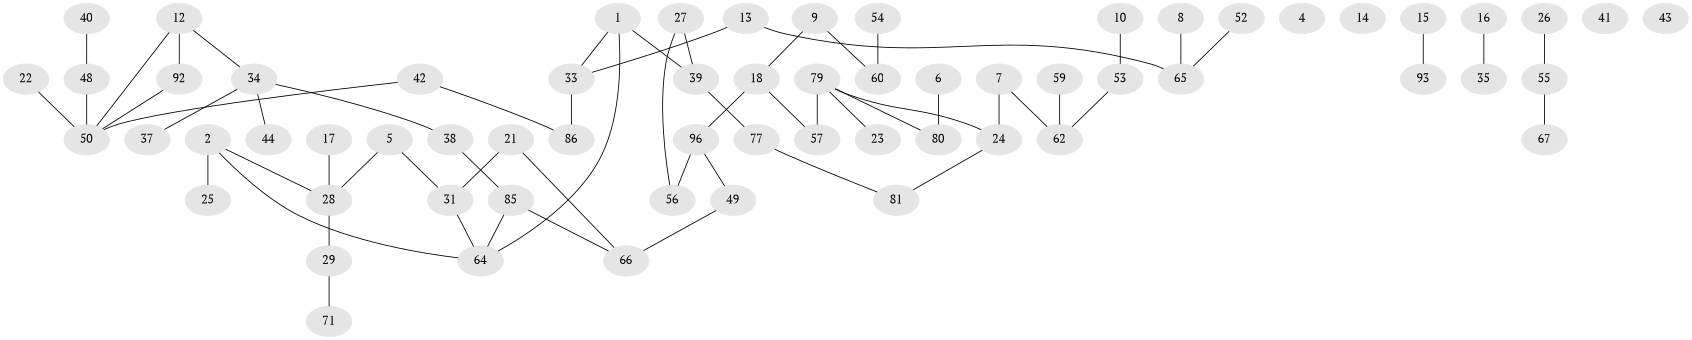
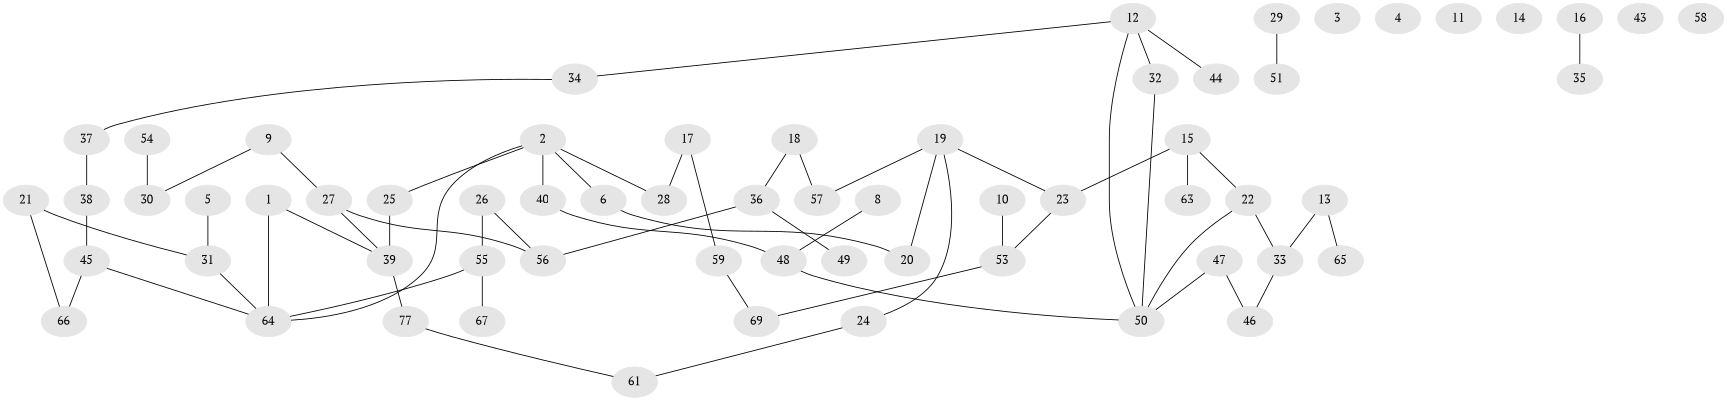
(1241, 19) -> none
none -> (1337, 19)
none -> (1459, 19)
(1605, 19) -> none
none -> (1701, 19)
(595, 49) -> (1264, 231)
(786, 49) -> (299, 170)
(1181, 49) -> (831, 231)
(179, 79) -> (1156, 79)
(420, 79) -> (1220, 261)
(817, 79) -> (940, 140)
(878, 79) -> (147, 200)
(999, 79) -> none
(1423, 79) -> (1188, 200)
(355, 104) -> (87, 170)
(261, 109) -> (1175, 49)
(571, 140) -> (1250, 322)
(696, 140) -> (757, 200)
(938, 140) -> (907, 261)
(1060, 140) -> (757, 322)
(359, 170) -> none
none -> (543, 170)
none -> (573, 170)
none -> (1125, 170)
none -> (1218, 170)
(511, 200) -> (87, 261)
none -> (703, 200)
(896, 200) -> (635, 382)
none -> (390, 231)
none -> (512, 231)
(680, 231) -> none
none -> (1033, 231)
(329, 234) -> none
none -> (378, 296)
(329, 322) -> (1277, 79)
